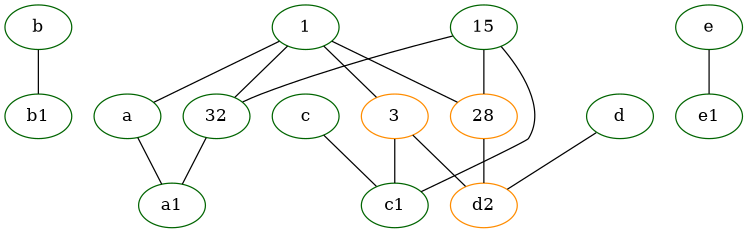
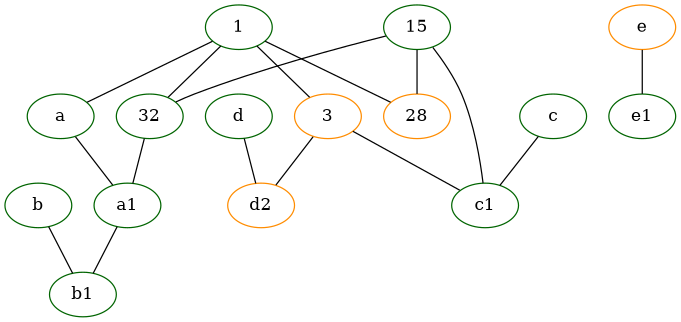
(709, 27) -> (642, 27)
(484, 152) -> none
none -> (105, 250)
